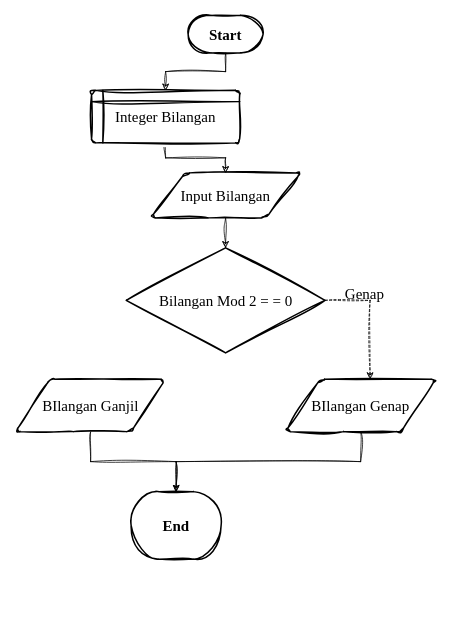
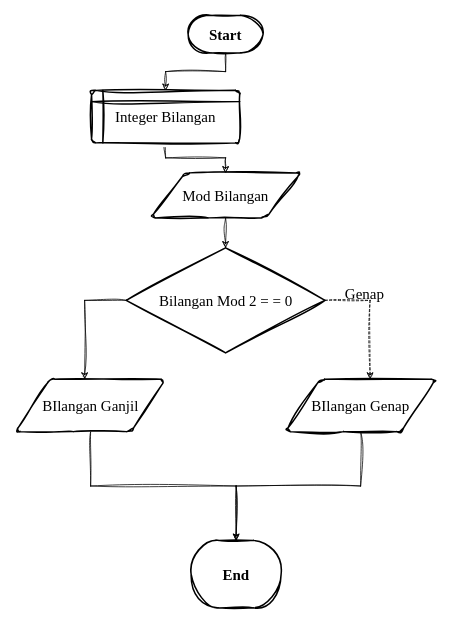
(225, 195) -> (225, 195)
none -> (84, 317)
(176, 525) -> (236, 574)
